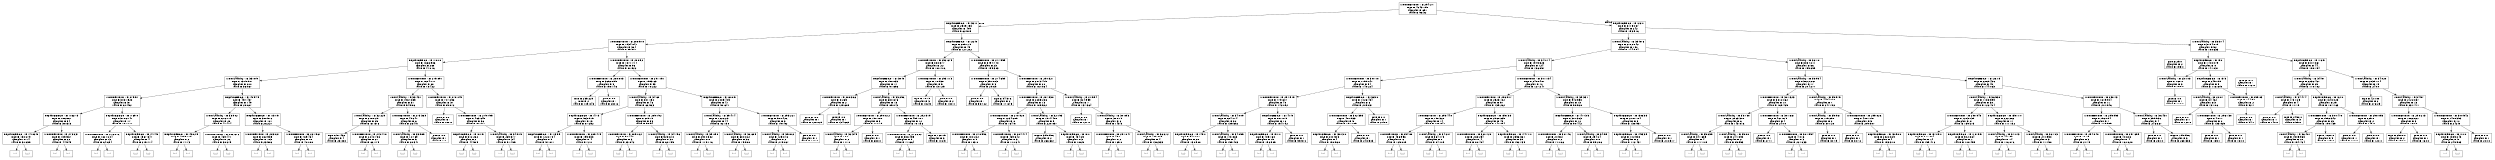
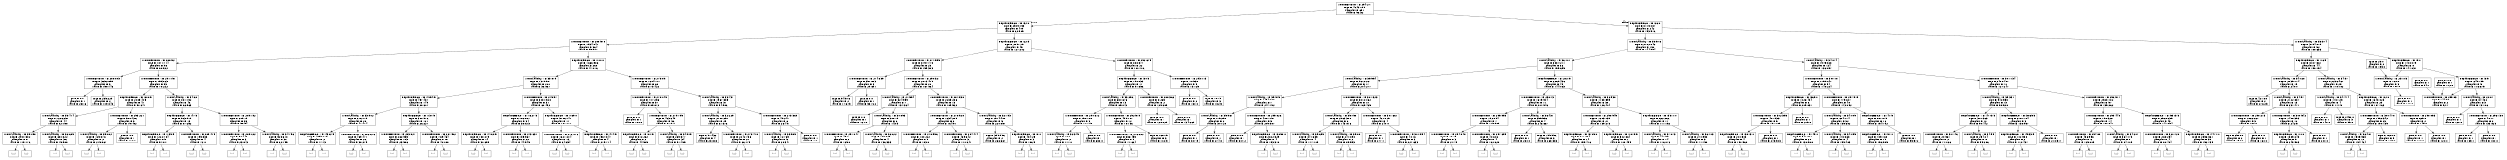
(584, 101) -> (103, 101)
(2246, 110) -> (2430, 91)
none -> (1213, 138)
